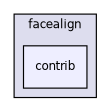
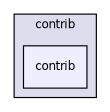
(55, 25) -> (55, 25)
